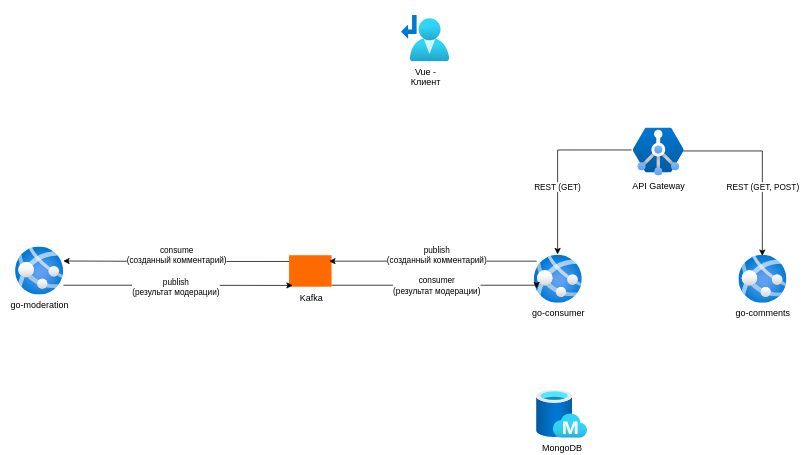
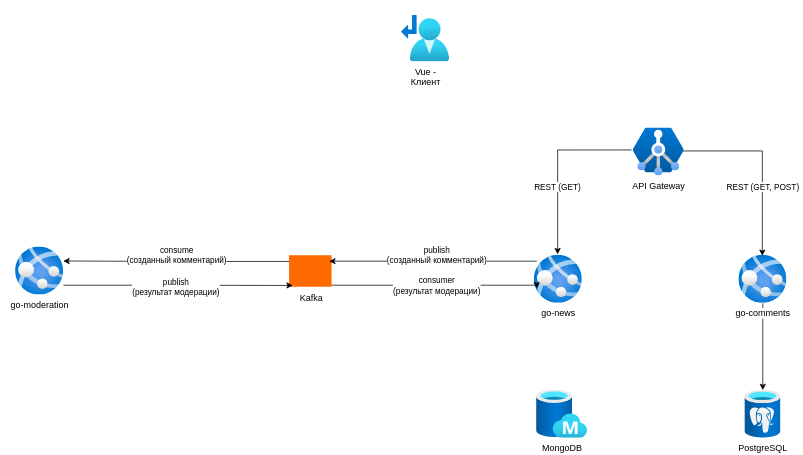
(559, 314) -> (559, 314)
none -> (763, 352)
none -> (763, 414)
